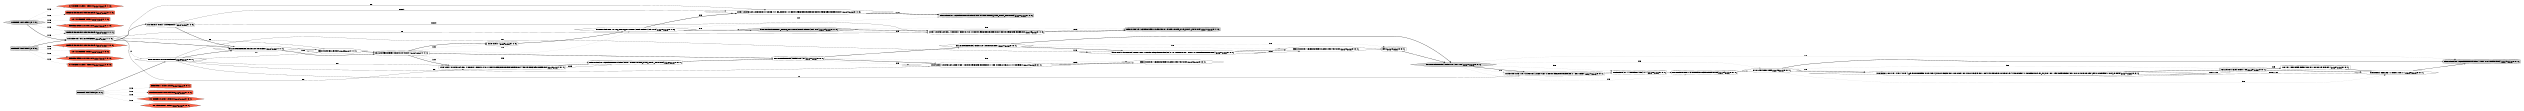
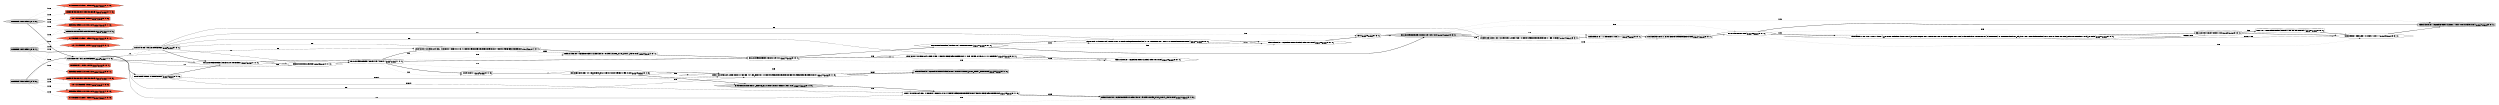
none -> (45, 38)
(171, 60) -> (157, 48)
